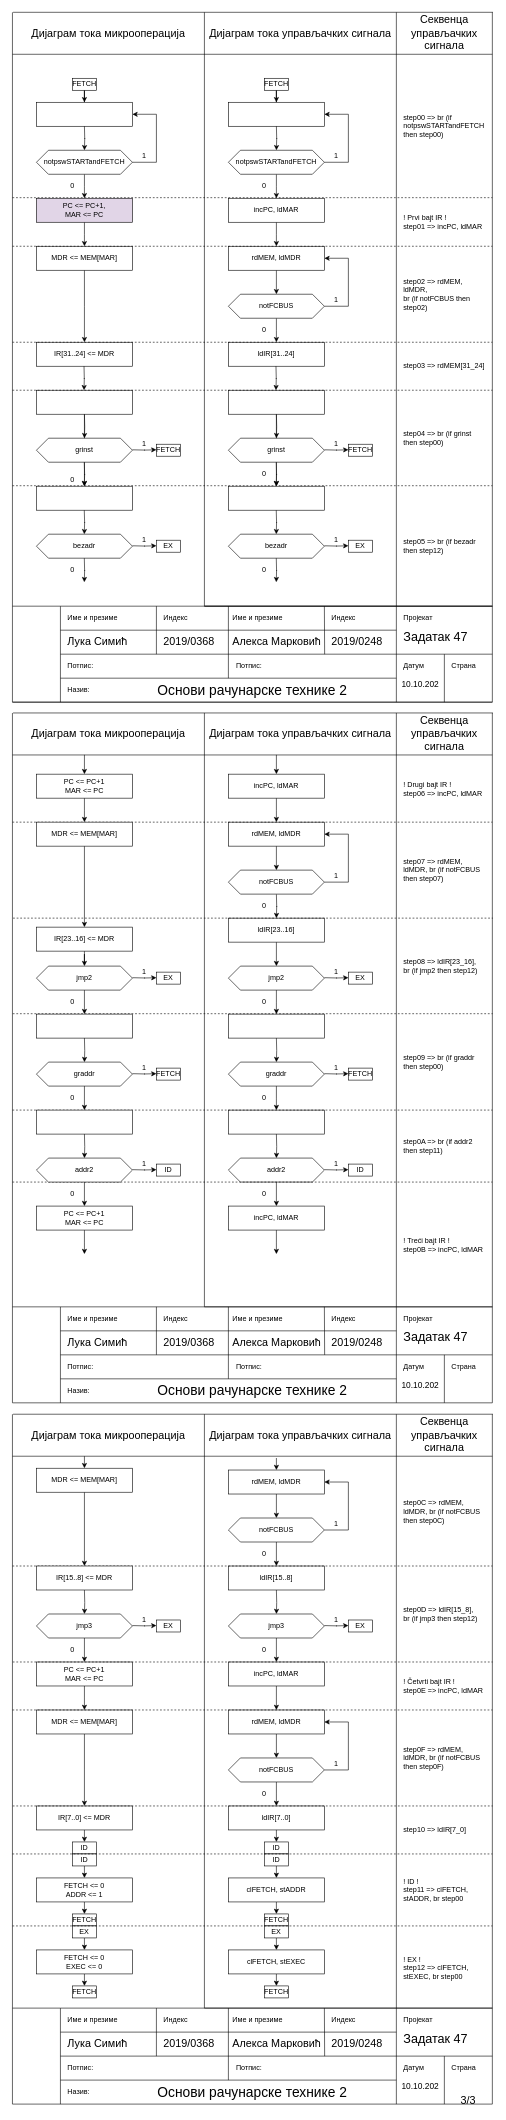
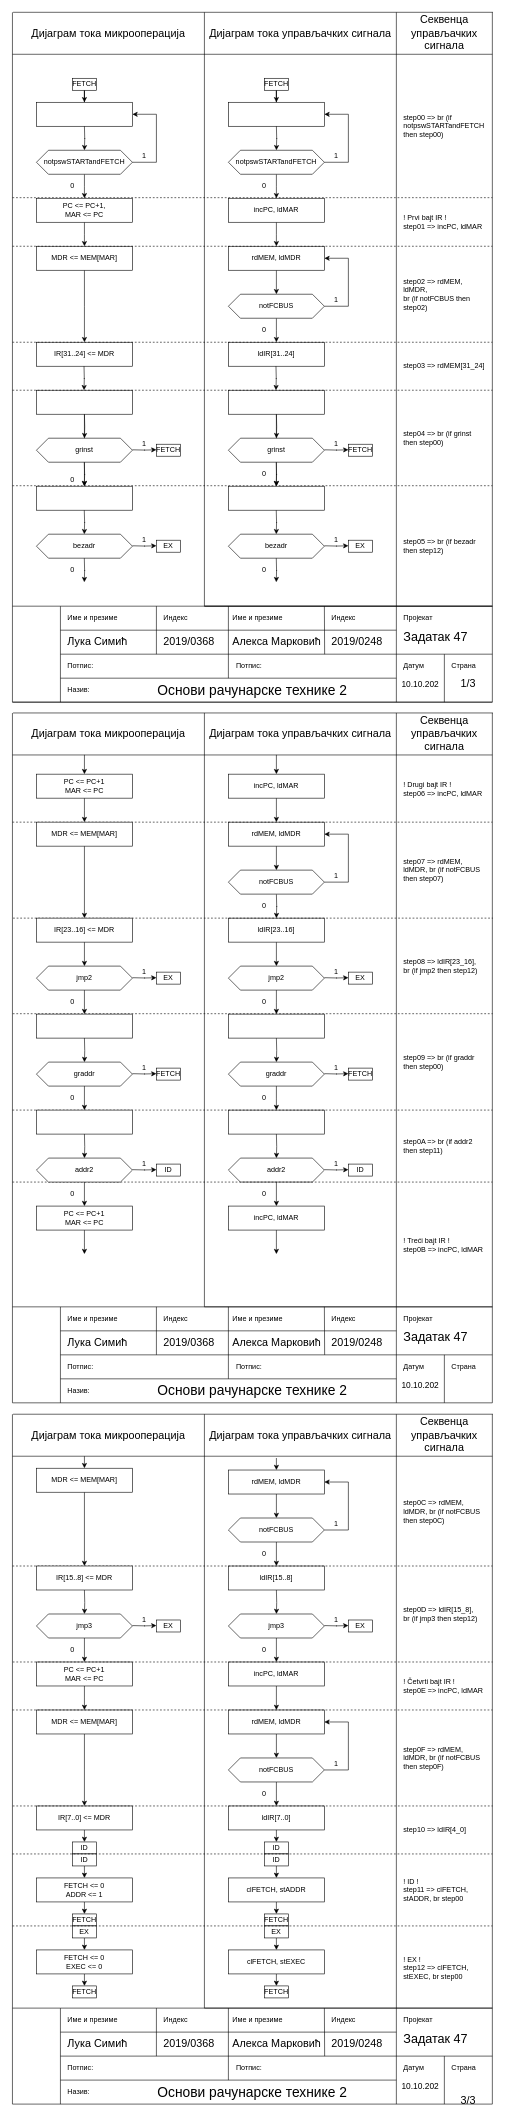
(84, 210) -> (84, 210)
none -> (468, 684)
(84, 939) -> (84, 930)
(439, 1830) -> (439, 1830)
